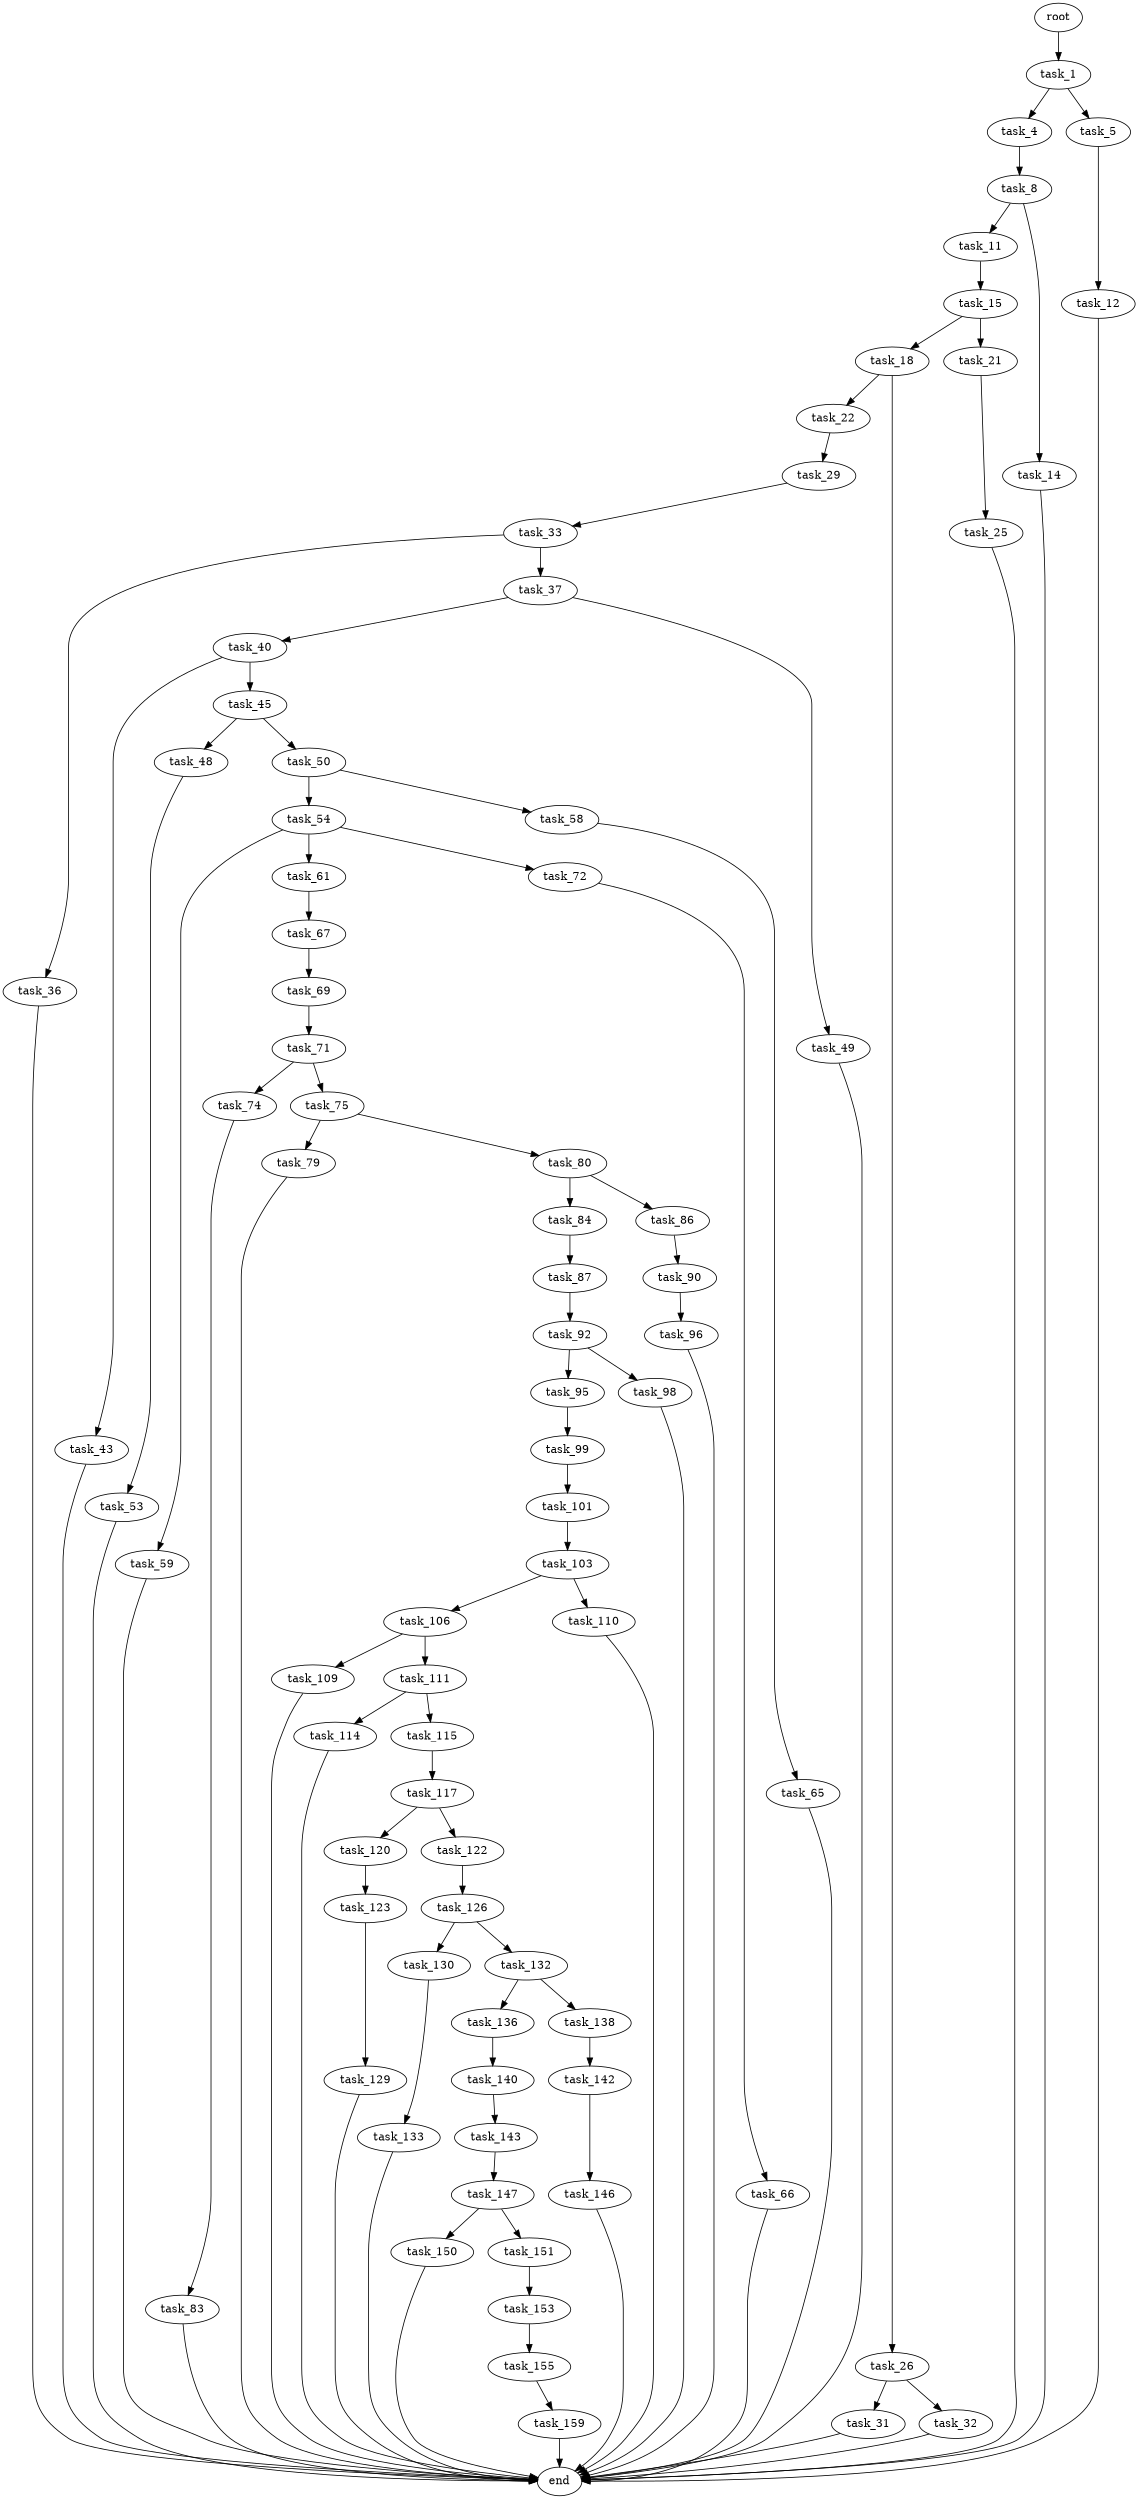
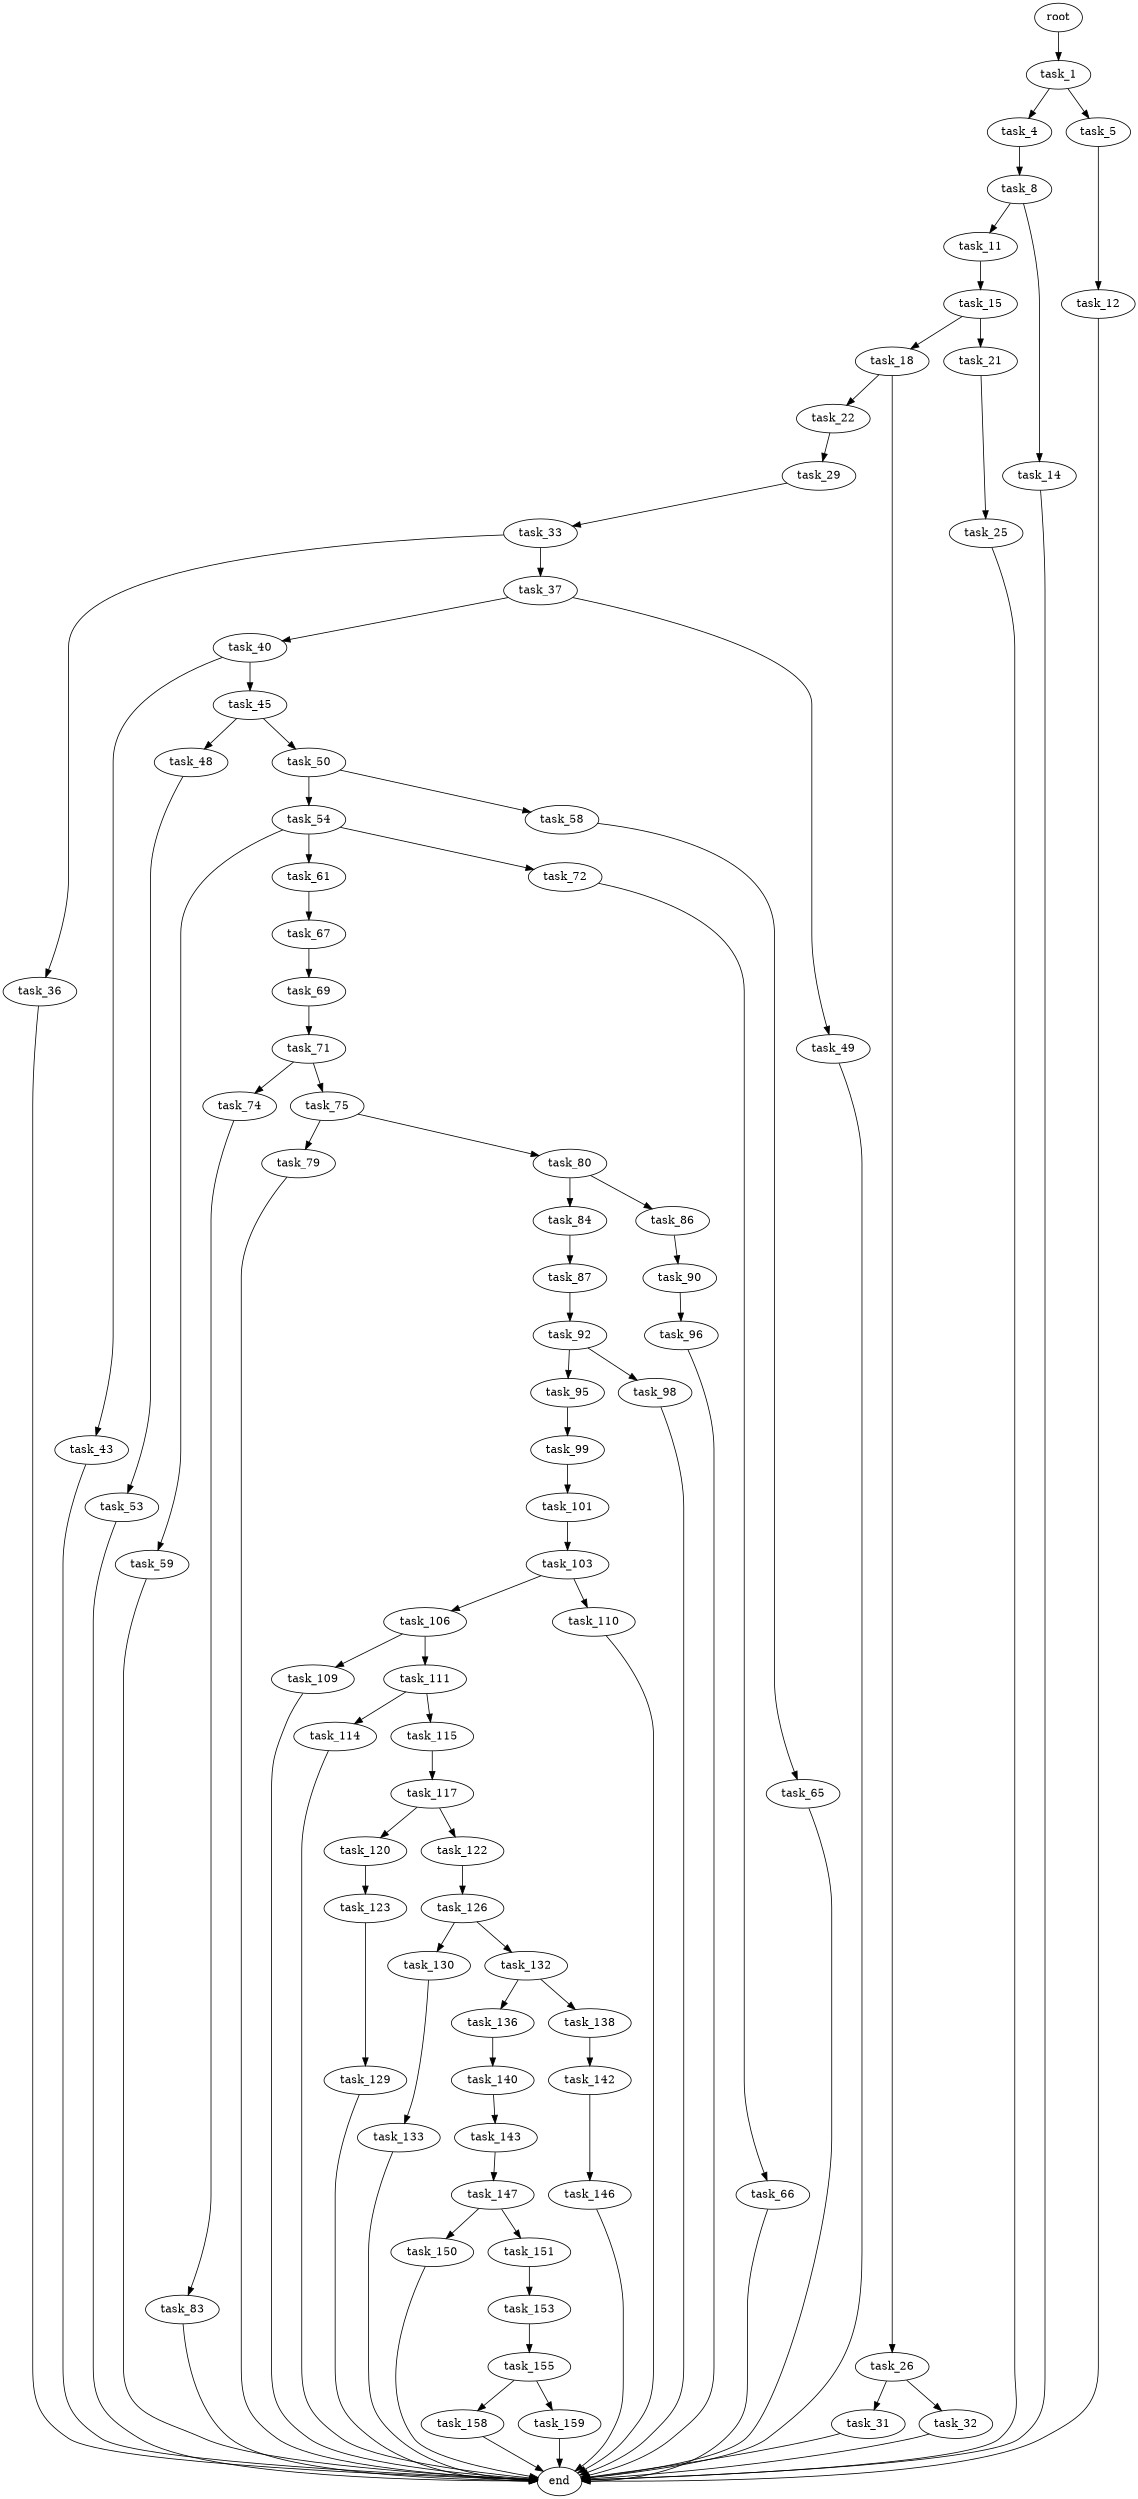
none -> (462, 2424)
